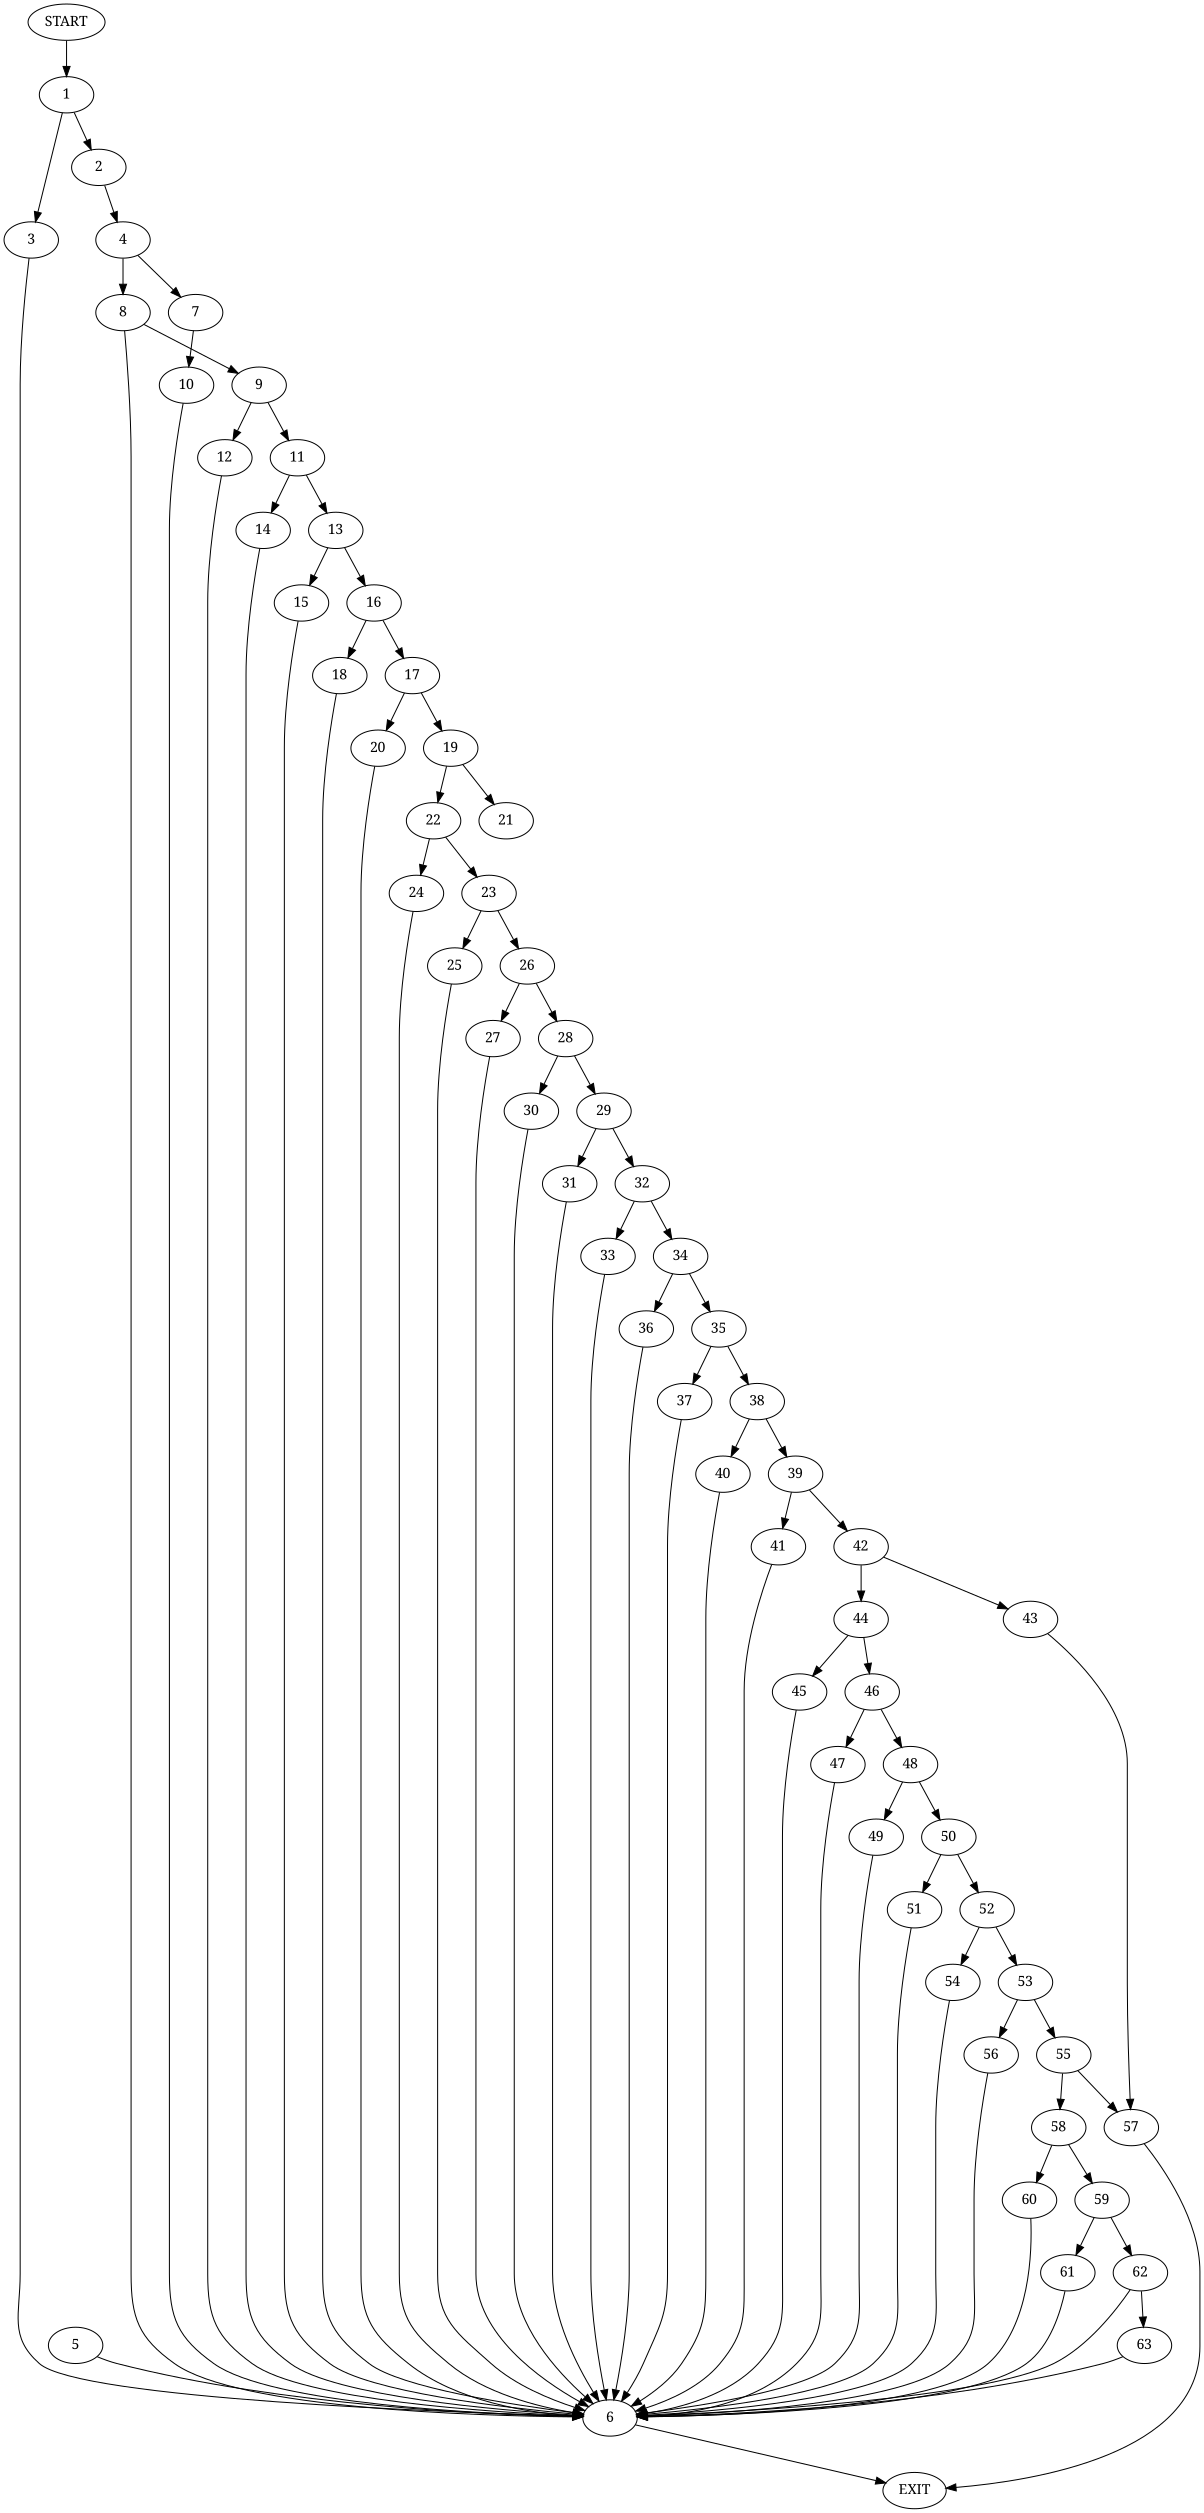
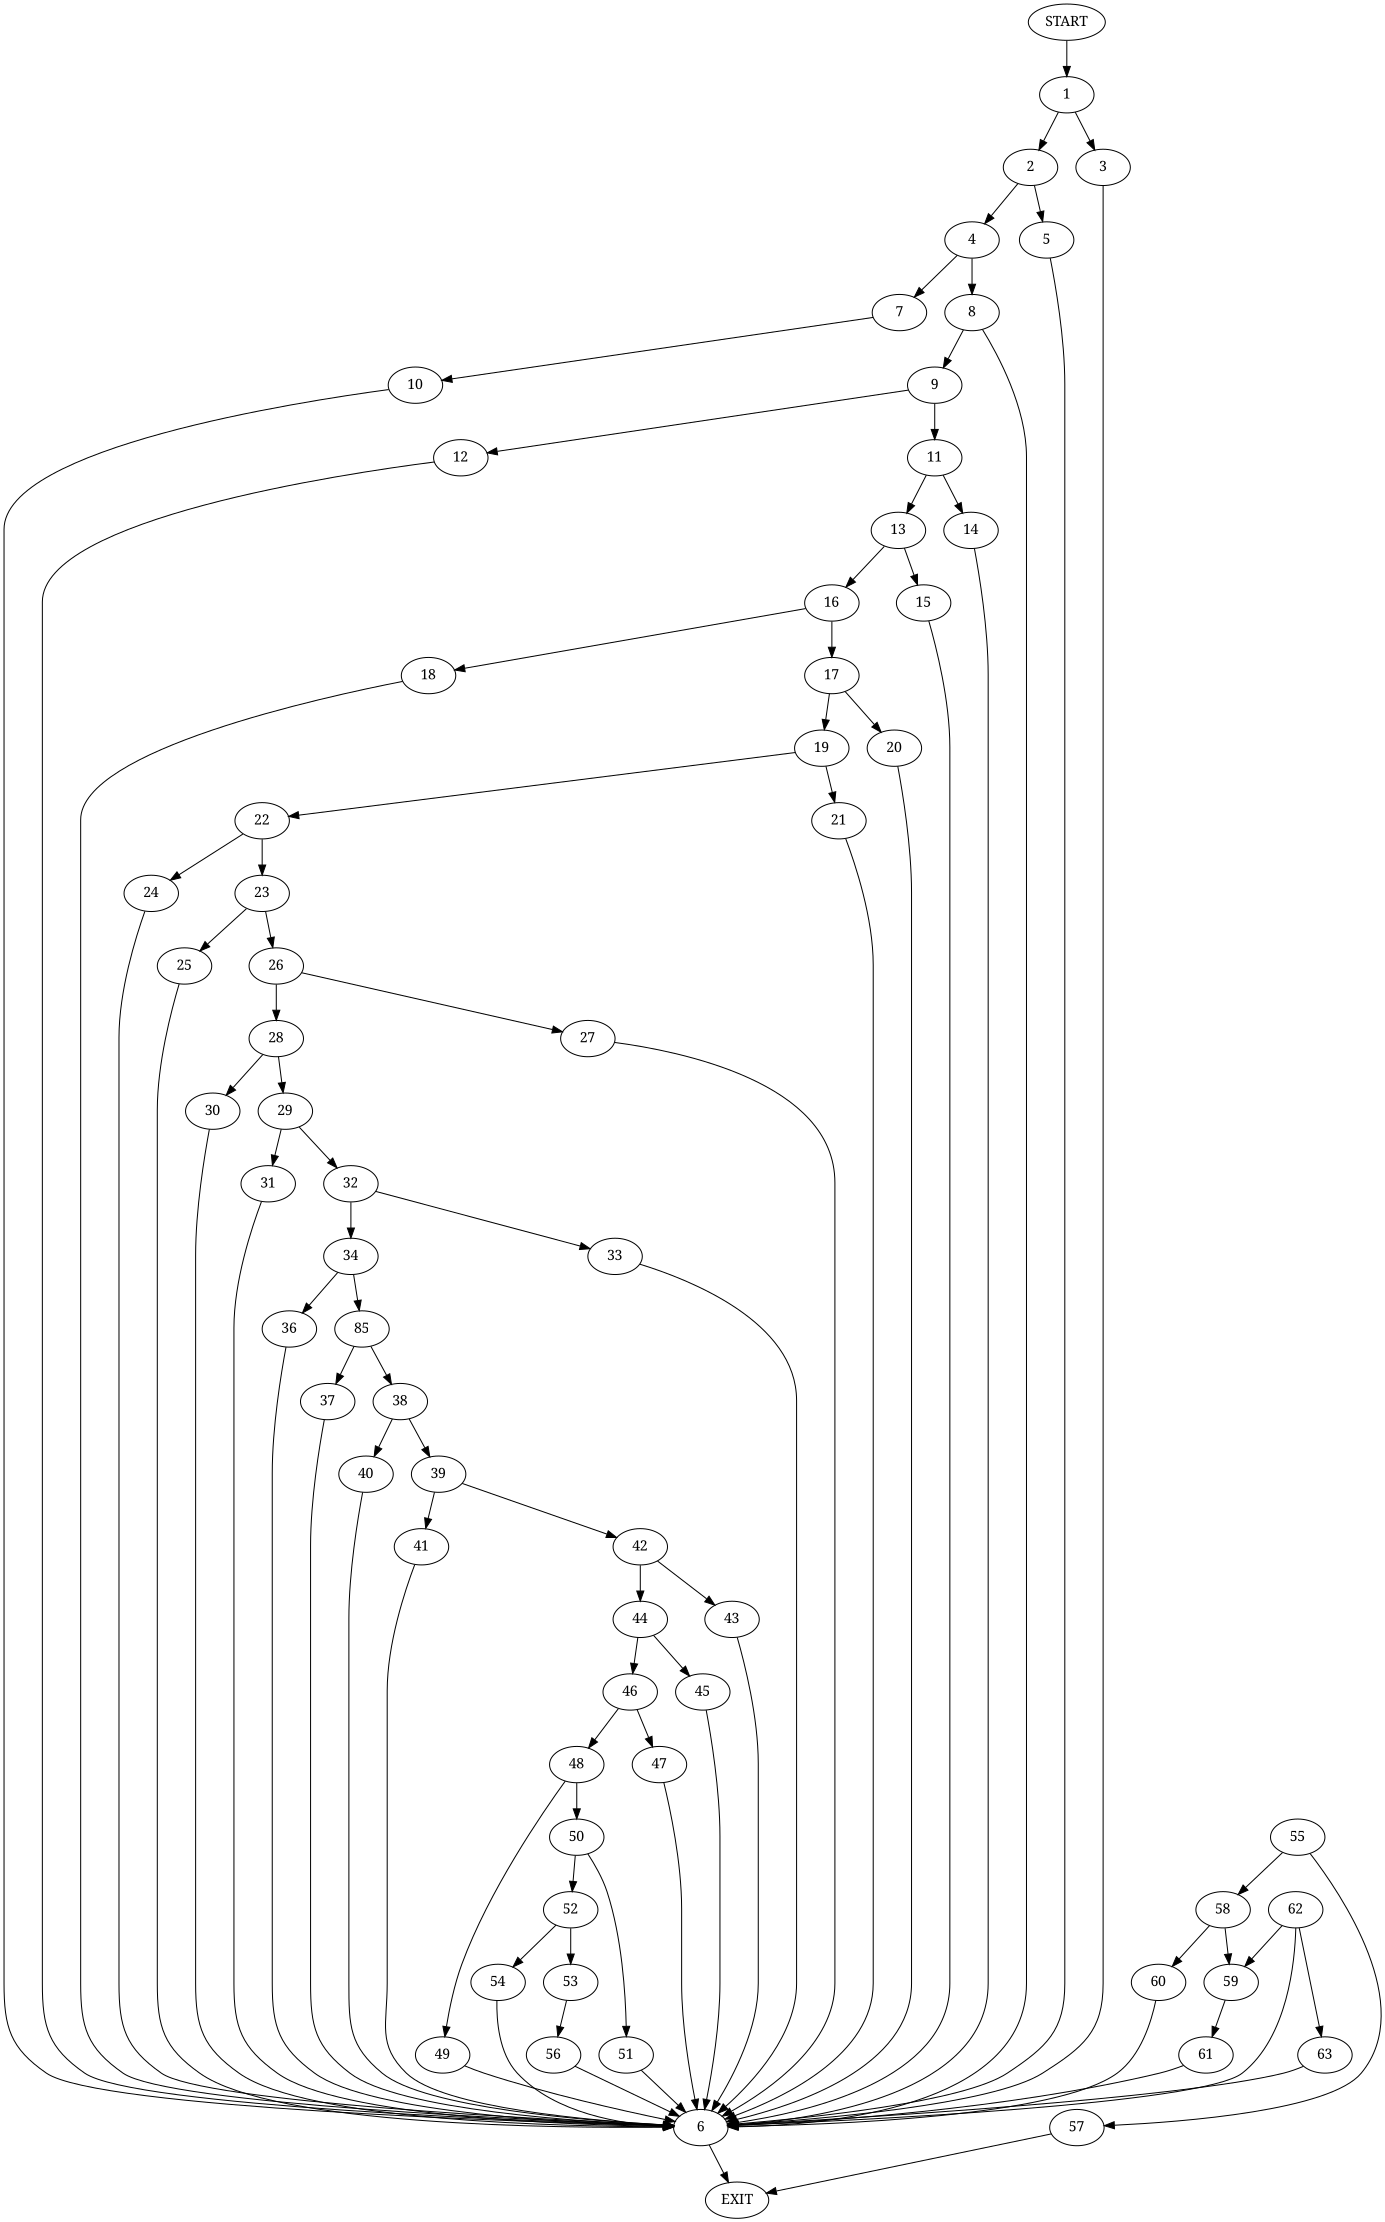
none -> (1037, 199)
(719, 1329) -> (362, 1329)
none -> (873, 1511)
(1127, 1853) -> (758, 1873)
(1042, 2014) -> none
(1119, 2232) -> (1267, 1942)
